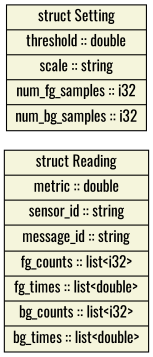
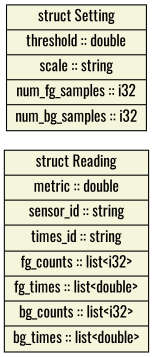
(76, 238) -> (76, 238)
